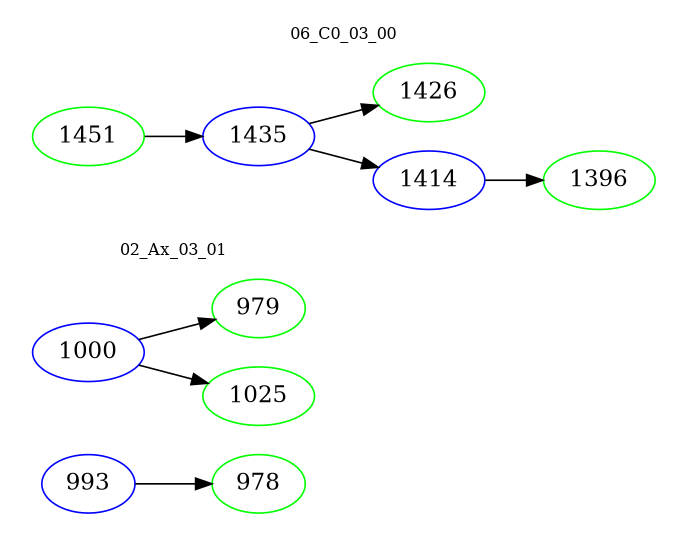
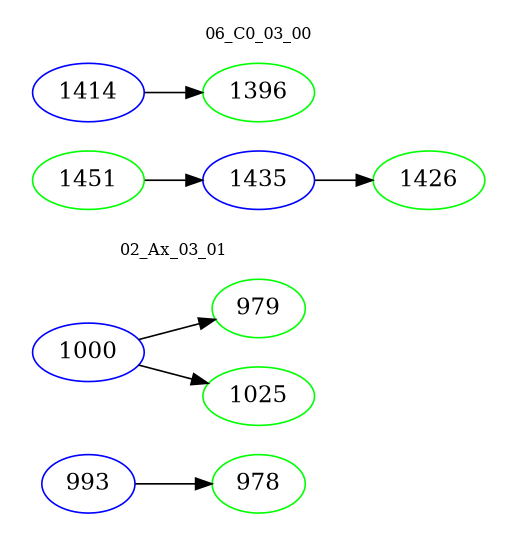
(336, 156) -> none
